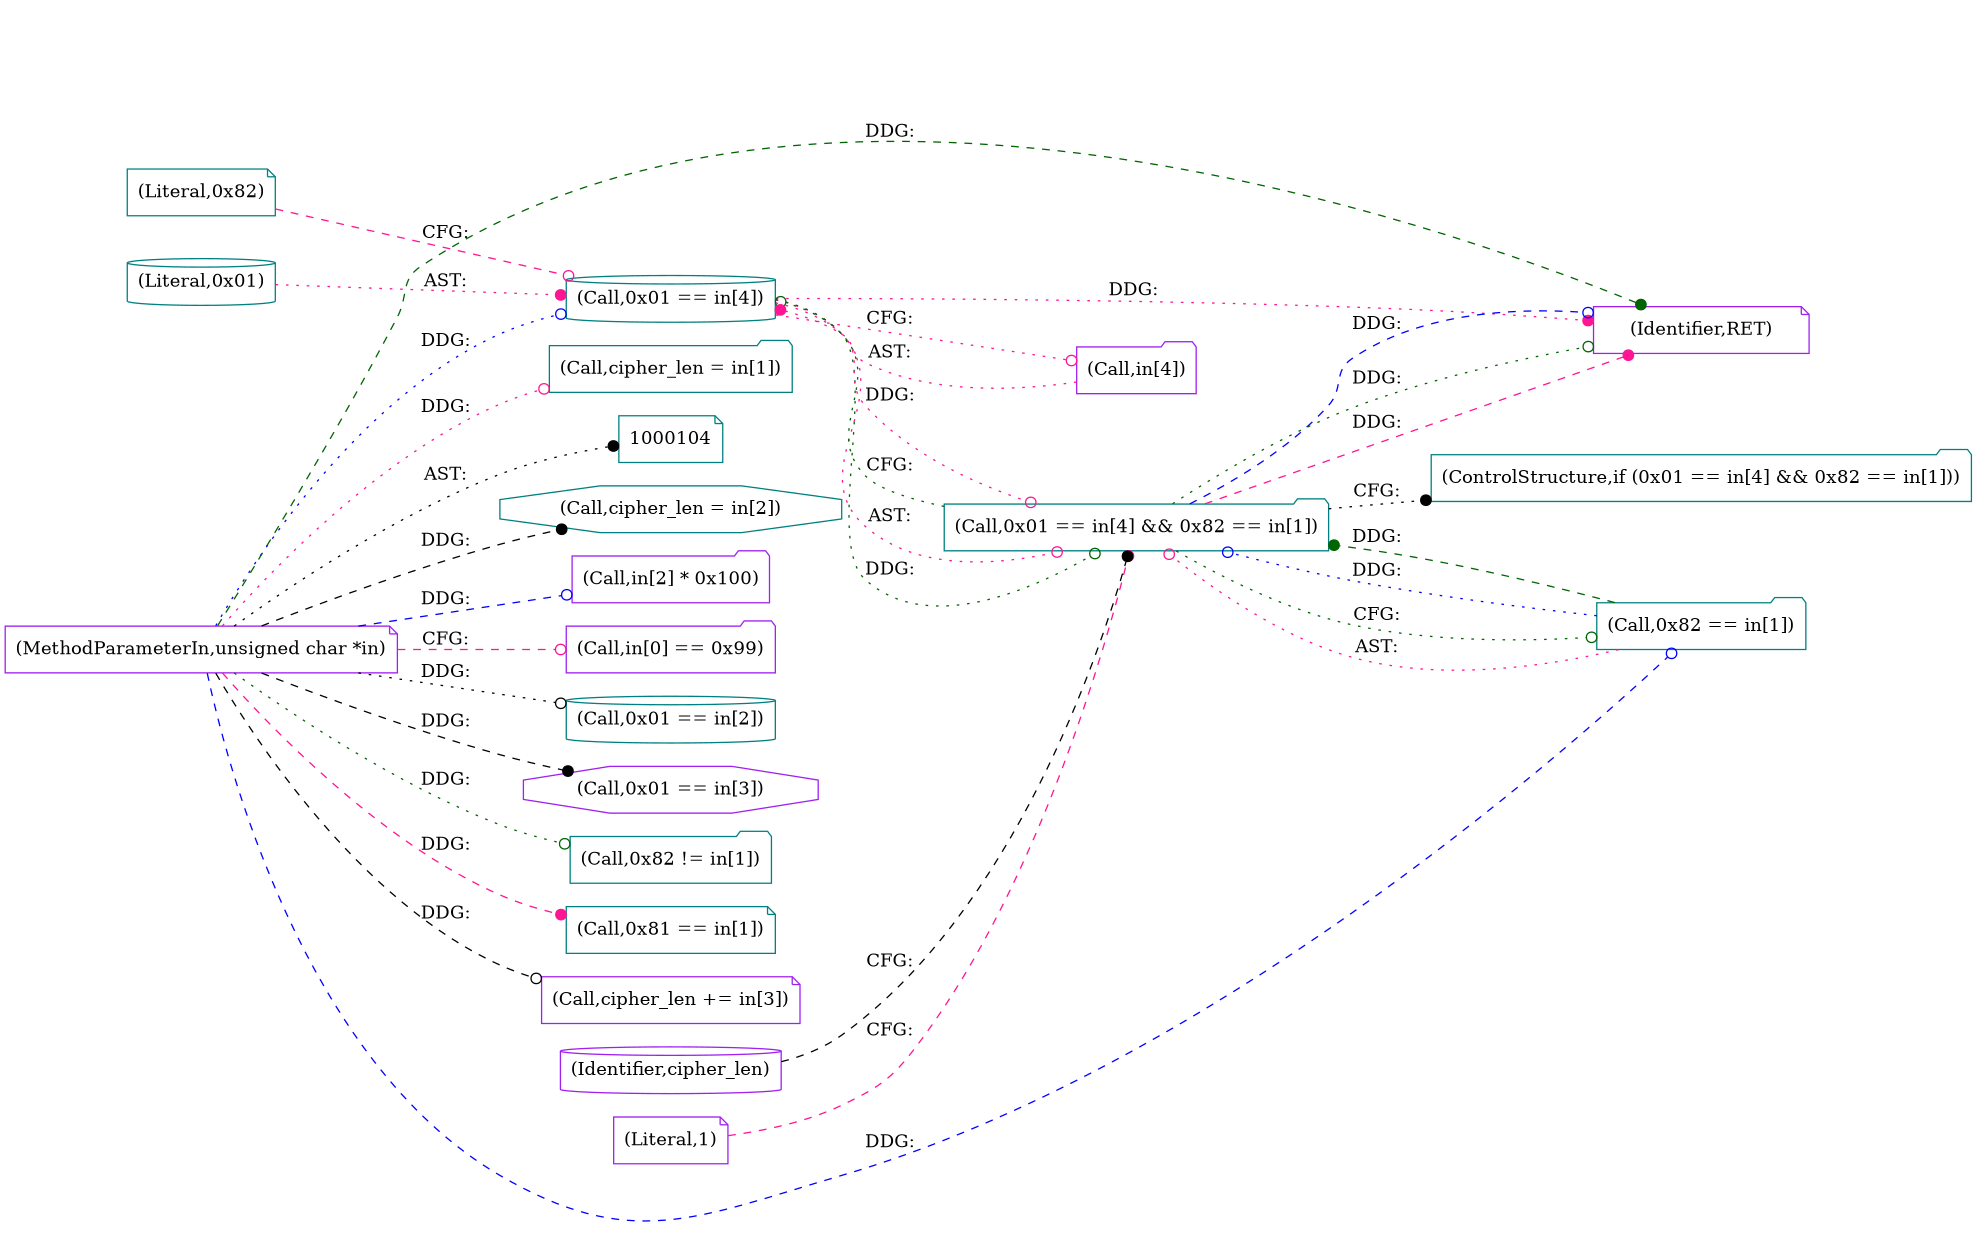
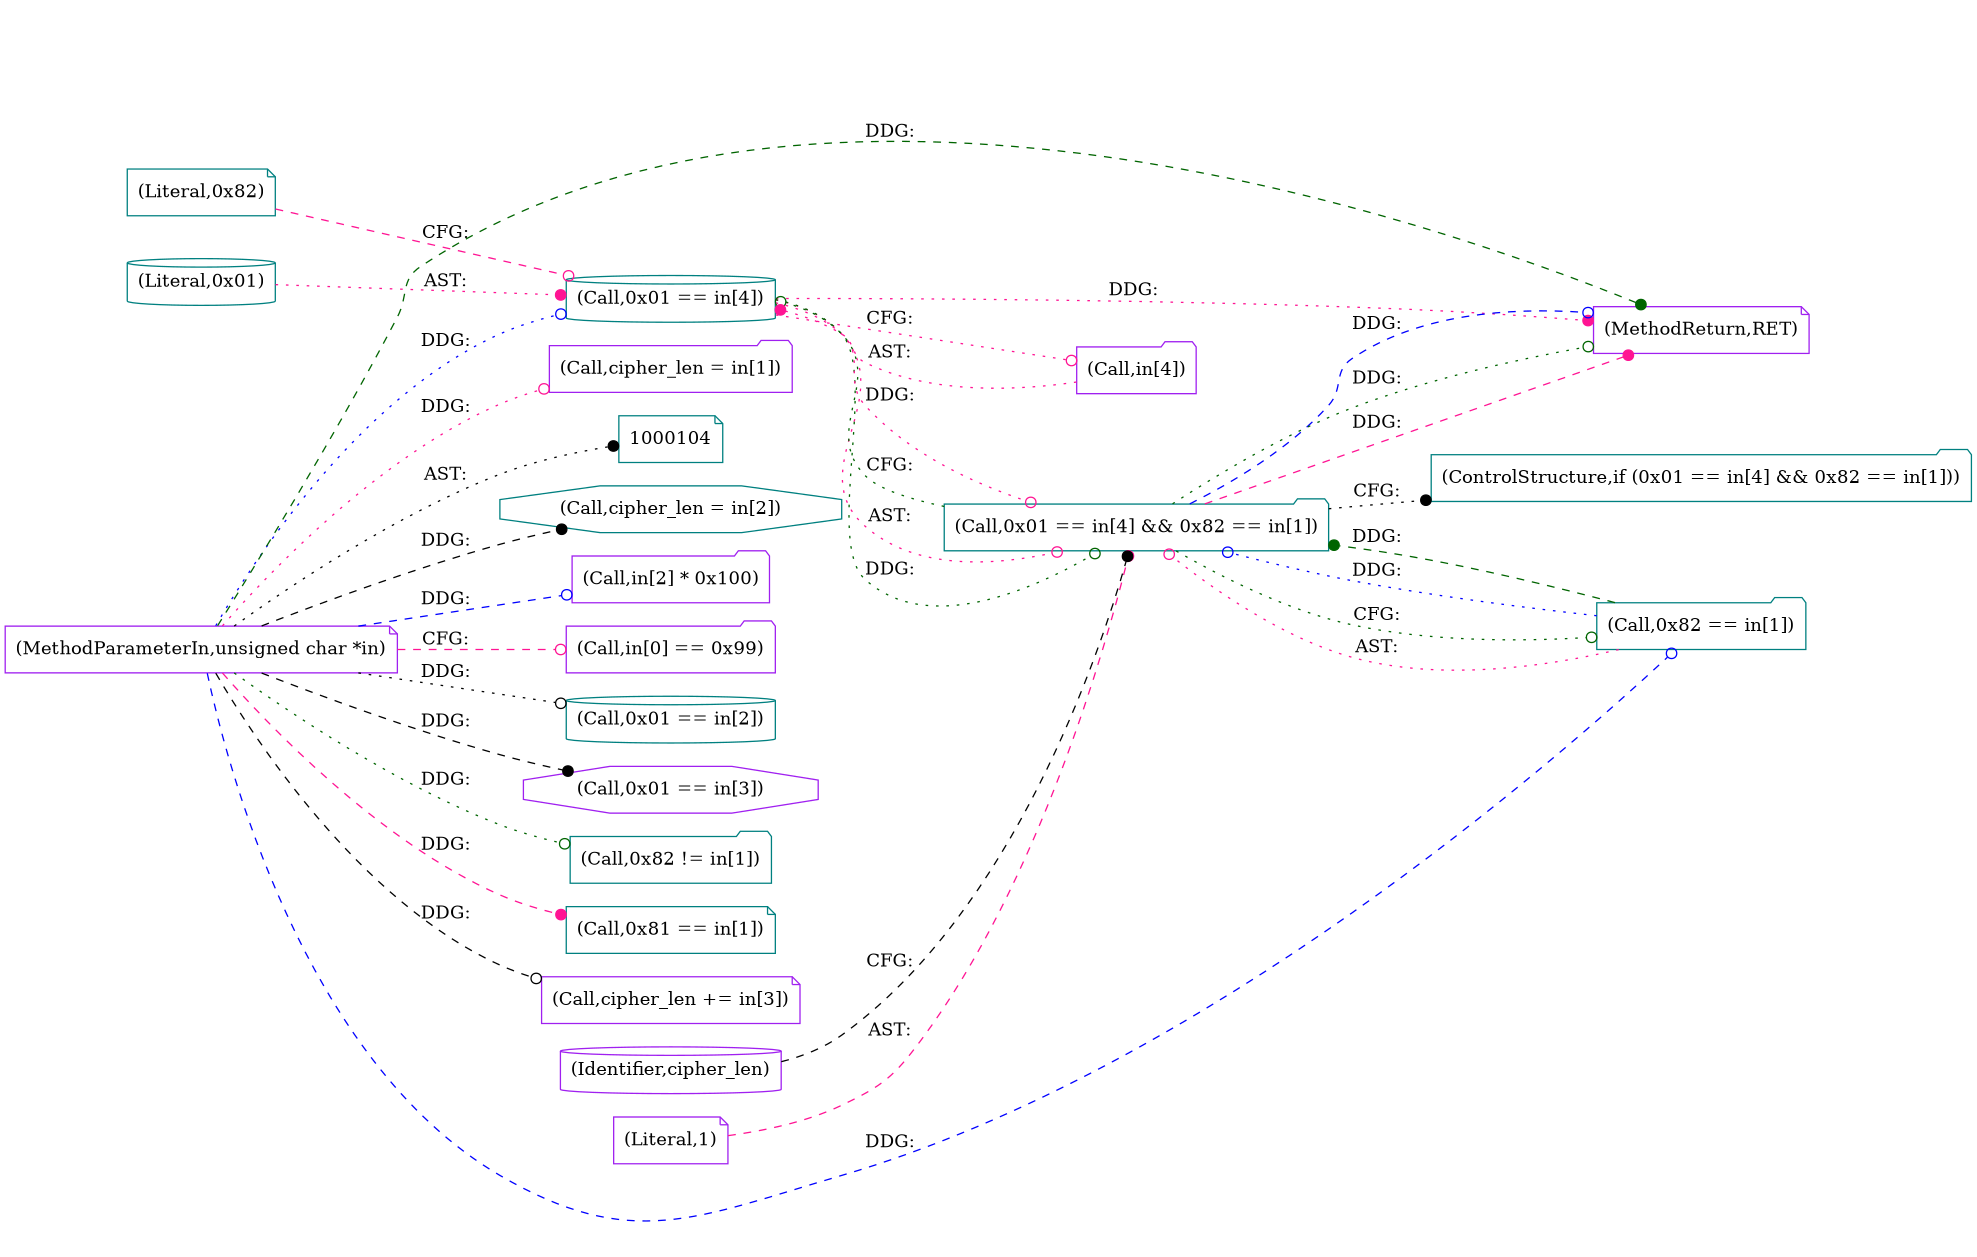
(1701, 330) -> (1701, 330)
(671, 369) -> (671, 369)
(893, 1031) -> (893, 1031)
